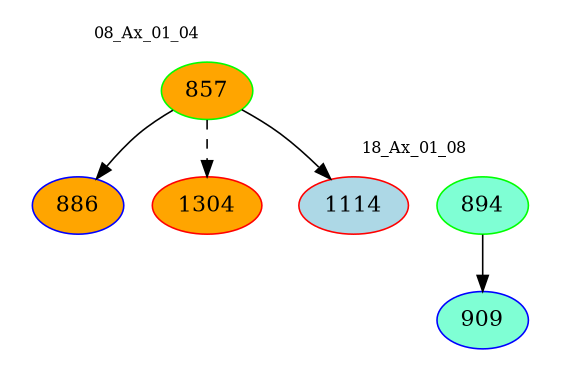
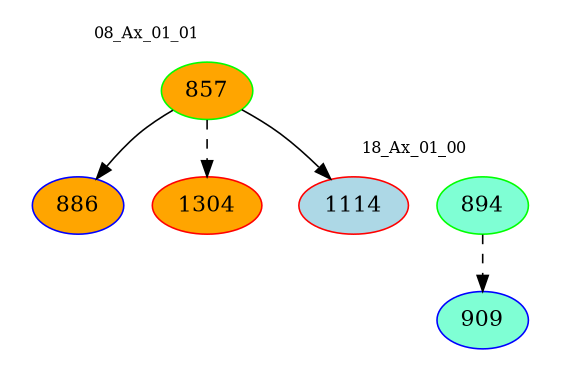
(147, 34) -> (147, 34)
(414, 149) -> (414, 149)
(483, 255) -> (483, 255)
